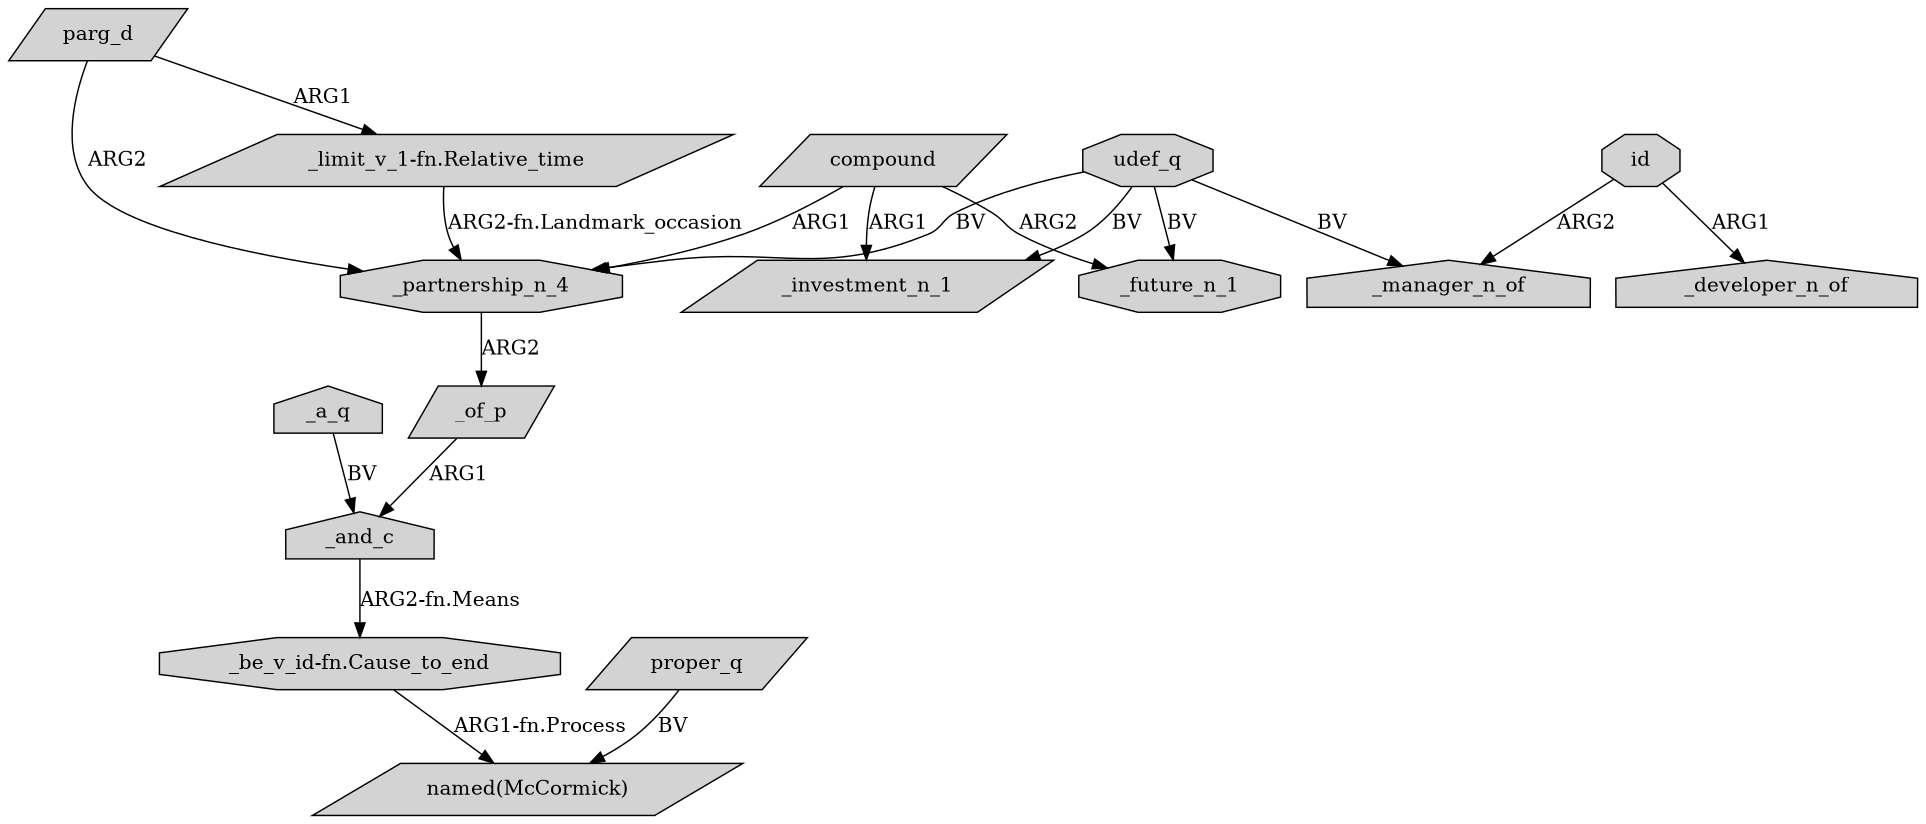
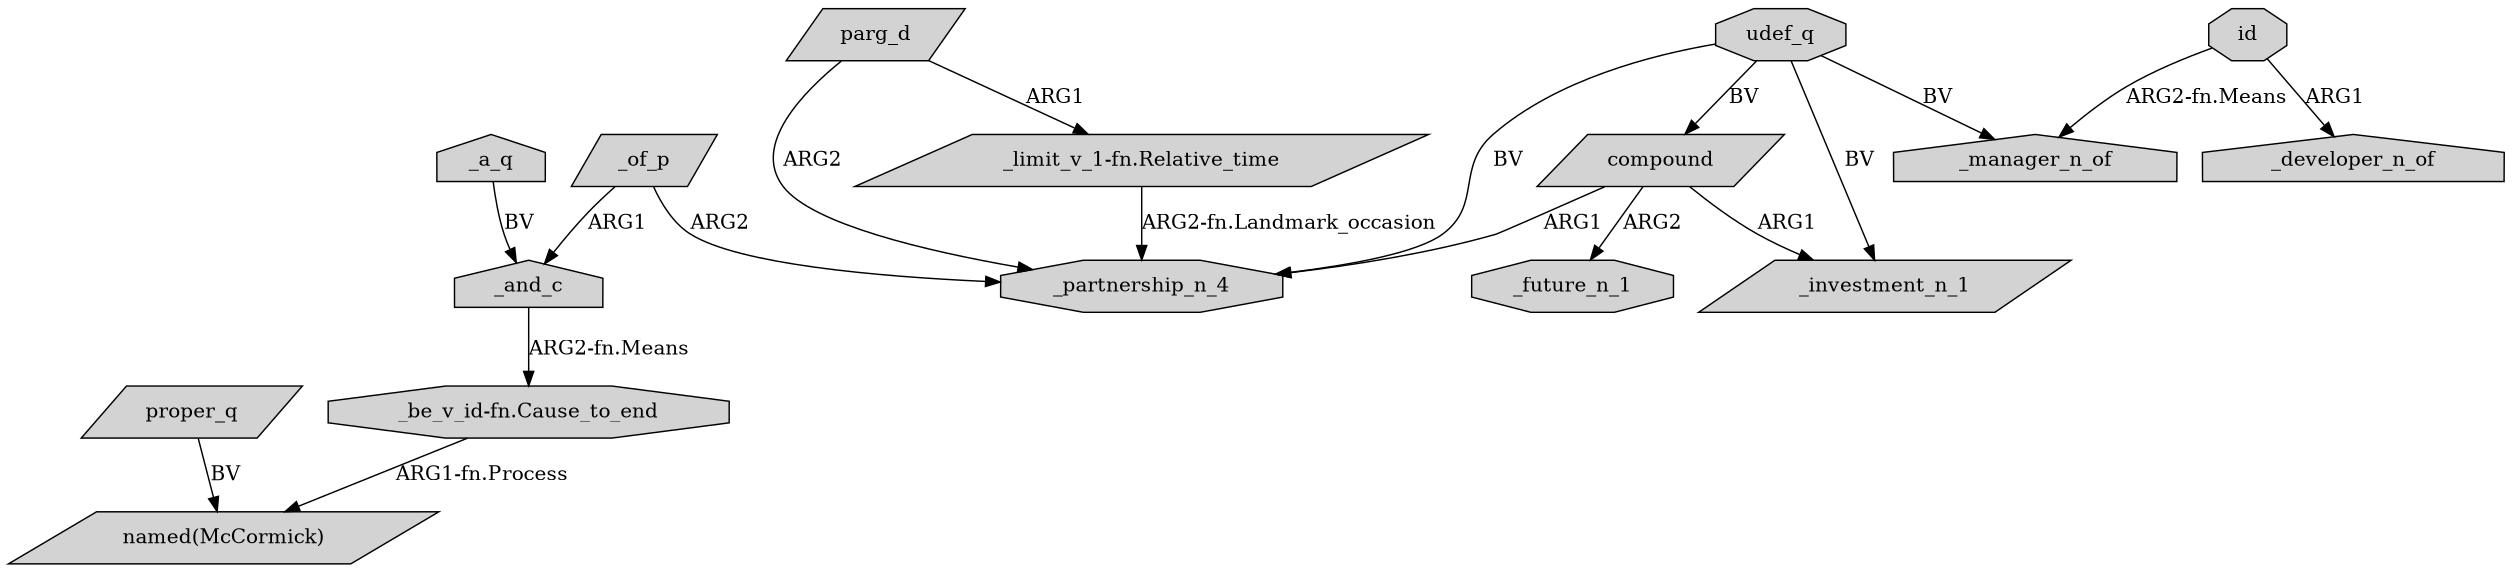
(1162, 216) -> (1726, 92)
(1587, 223) -> (2207, 98)
(481, 342) -> (806, 266)
